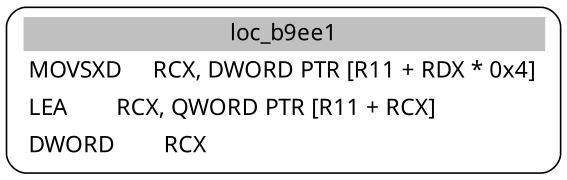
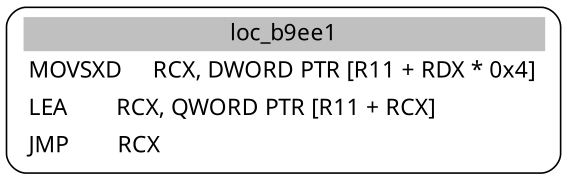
(118, 145) -> (95, 145)
